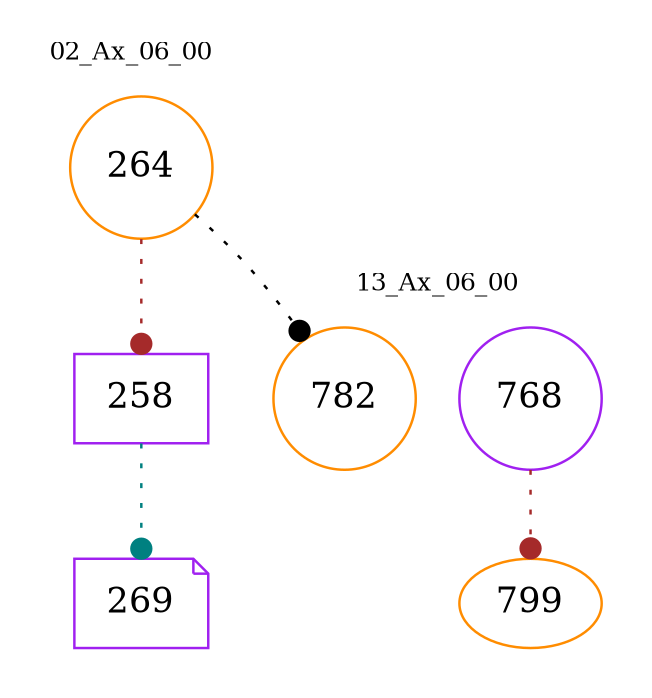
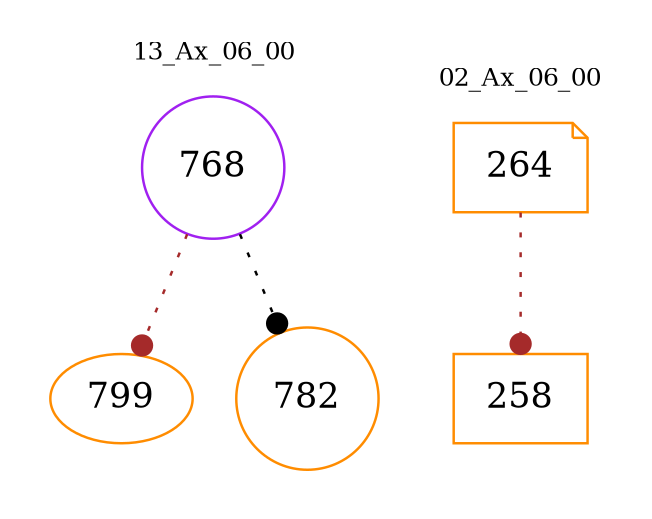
(141, 168) -> (521, 168)
(268, 290) -> (257, 274)
(141, 399) -> (521, 399)
(141, 603) -> none
